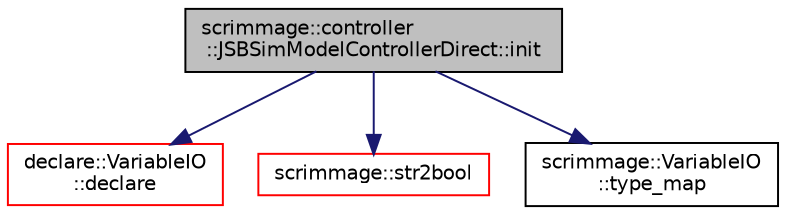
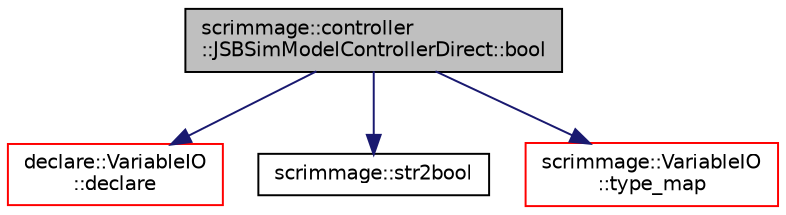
(374, 40) -> (374, 40)
(374, 175) -> (374, 175)
(652, 175) -> (652, 175)
